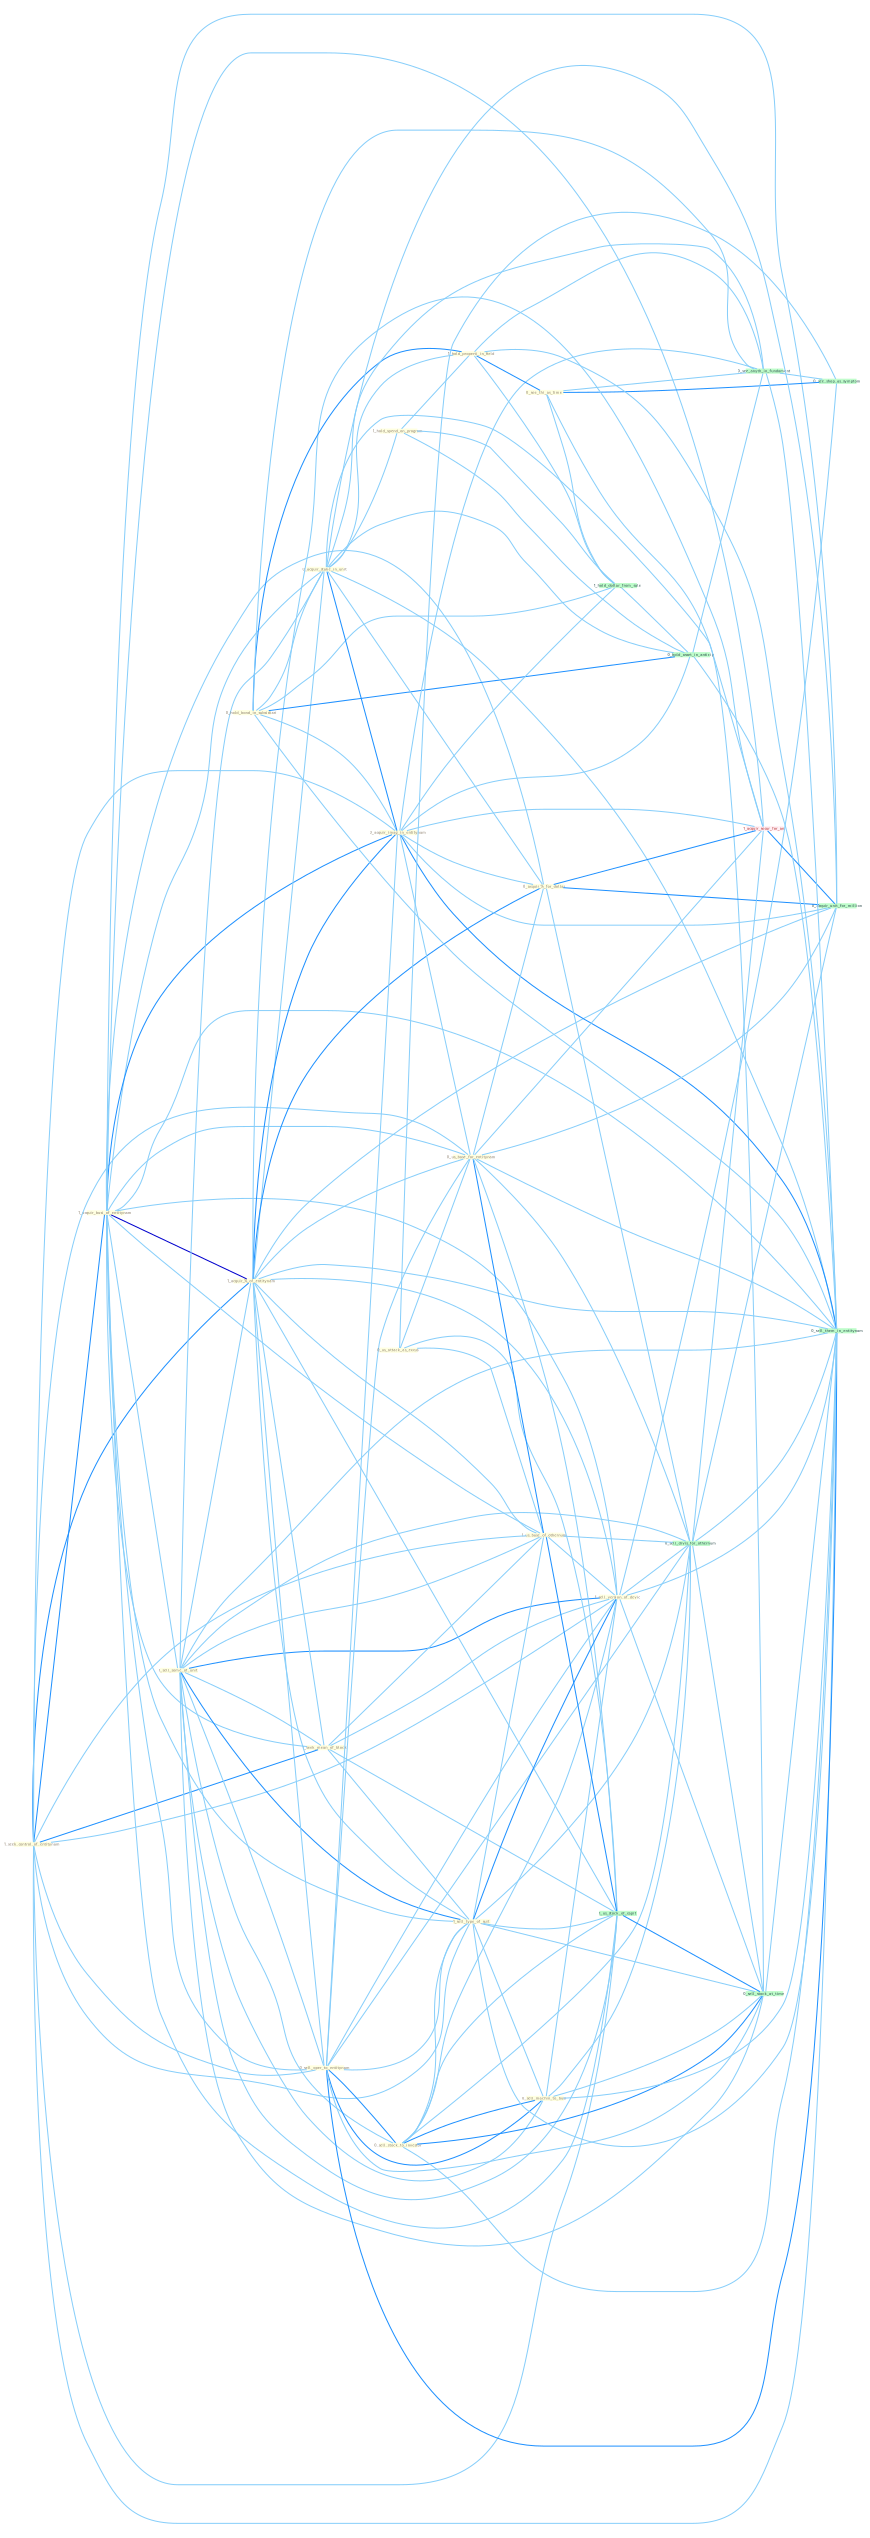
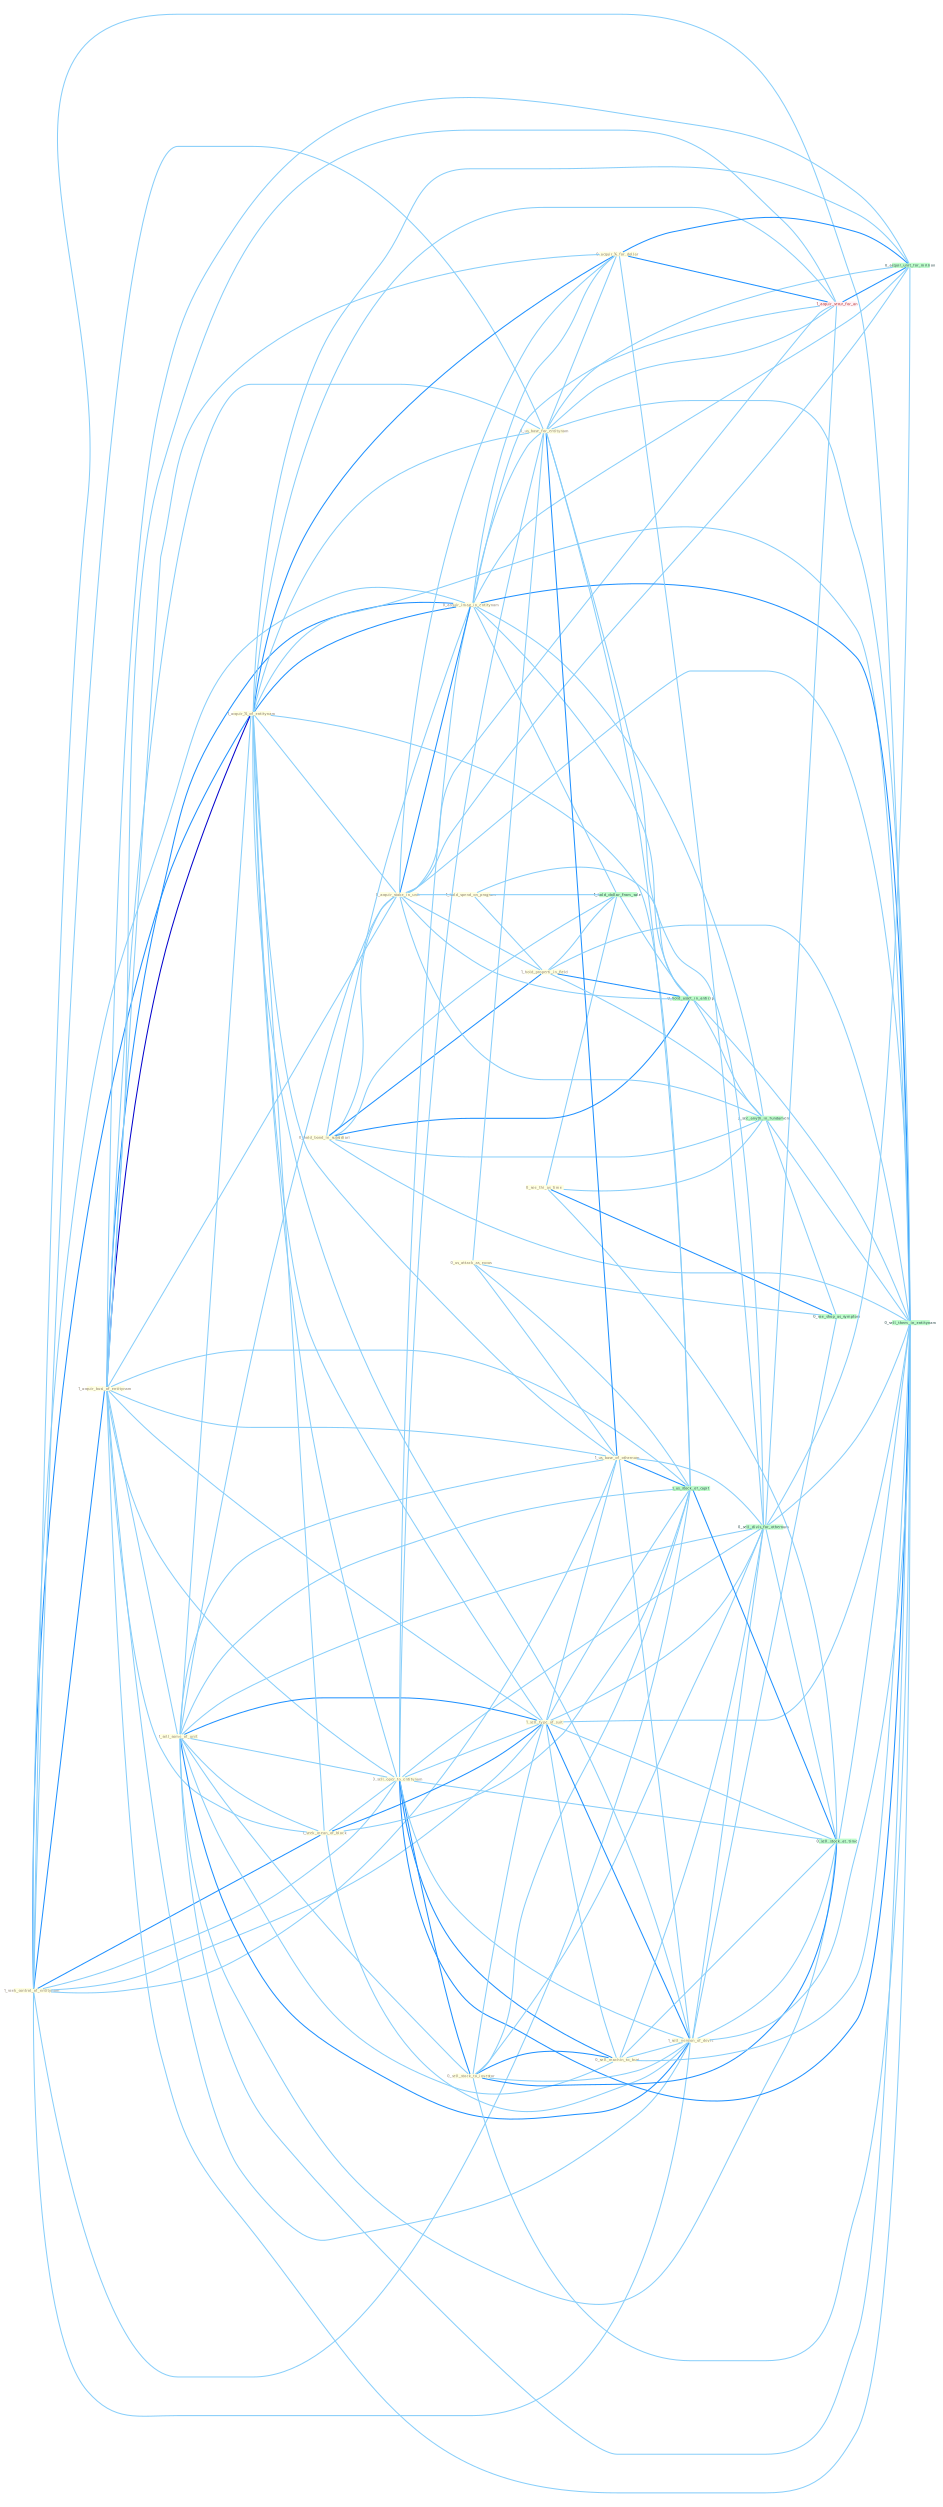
(508, 373) -> (619, 985)
(440, 1636) -> (362, 1806)
(399, 1835) -> (457, 1778)
